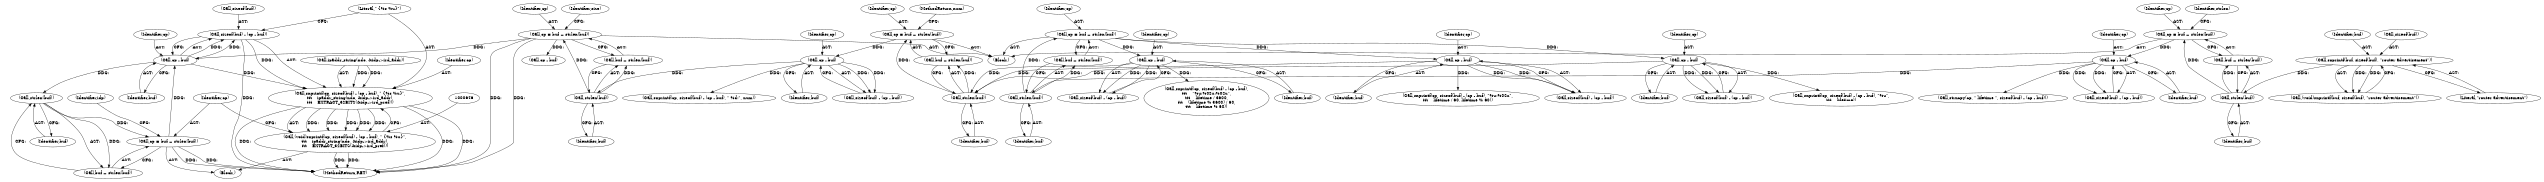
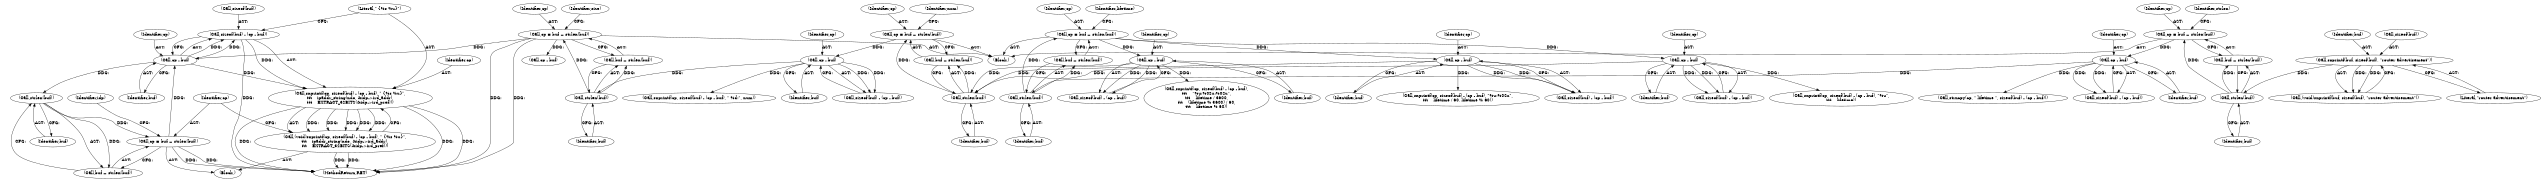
(942, 9) -> (942, 9)
none -> (1115, 9)
(361, 60) -> none
(464, 98) -> none
